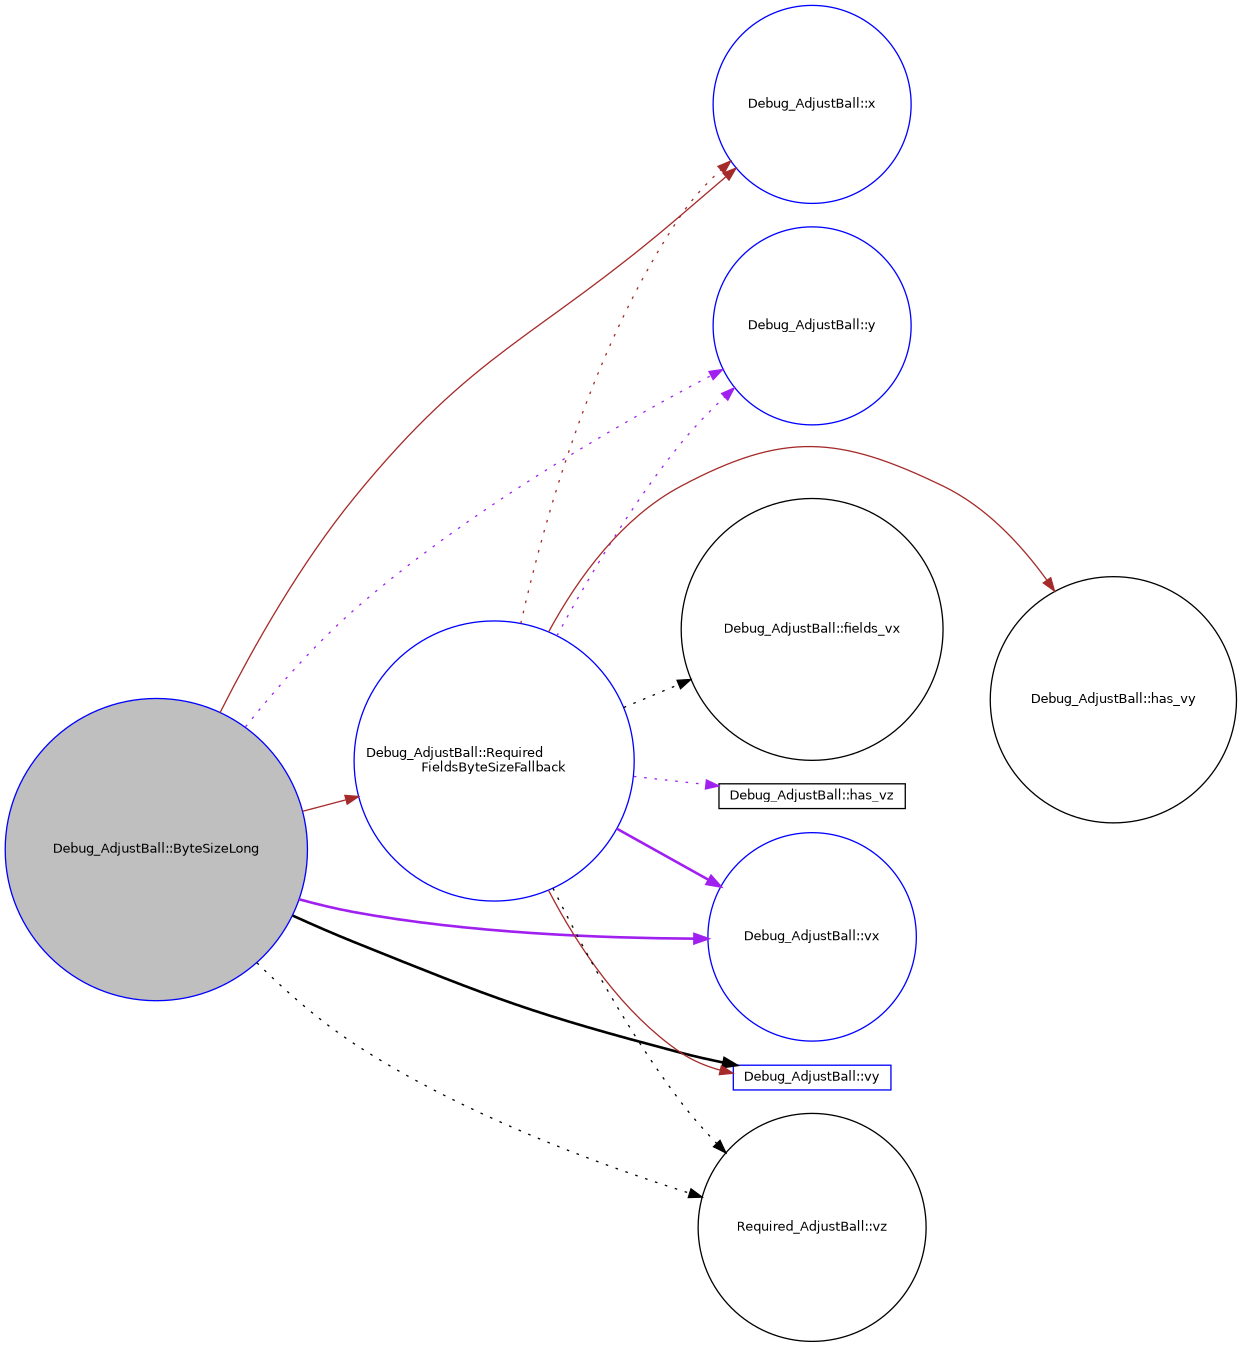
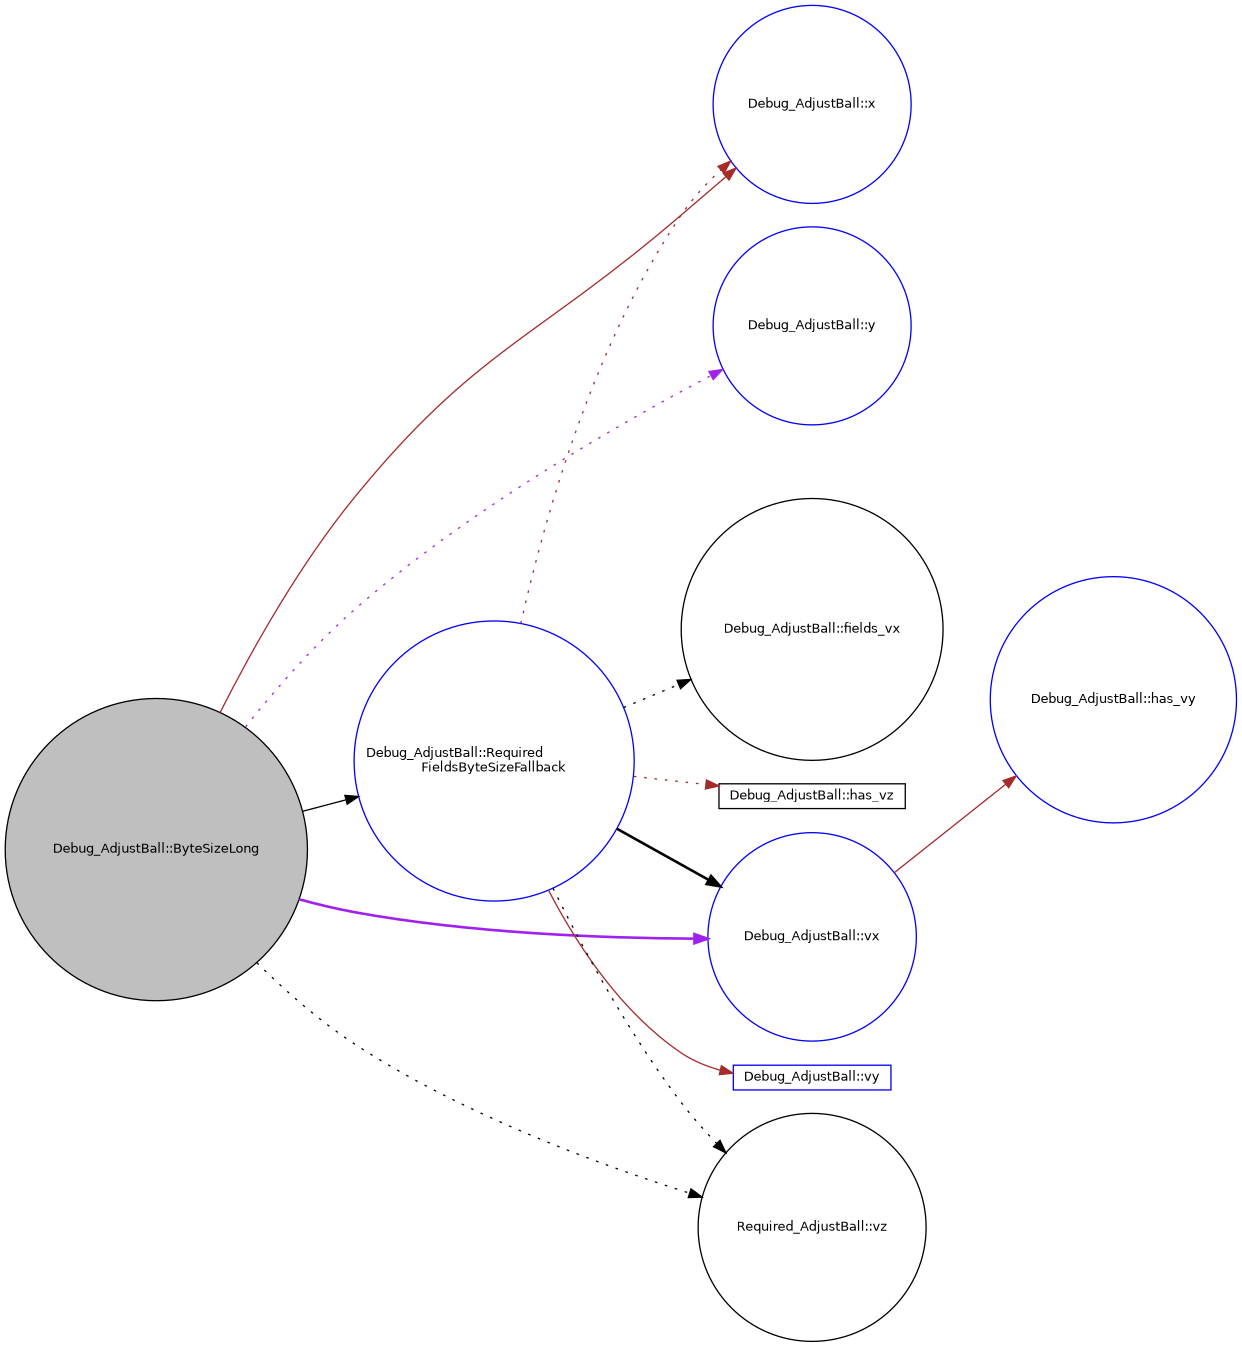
(783, 449) -> (950, 828)
(632, 510) -> none
(1113, 700) -> (1113, 700)
(670, 780) -> (670, 780)
(324, 806) -> (324, 806)
(156, 850) -> (156, 850)
(663, 854) -> (663, 854)
(504, 1000) -> none
